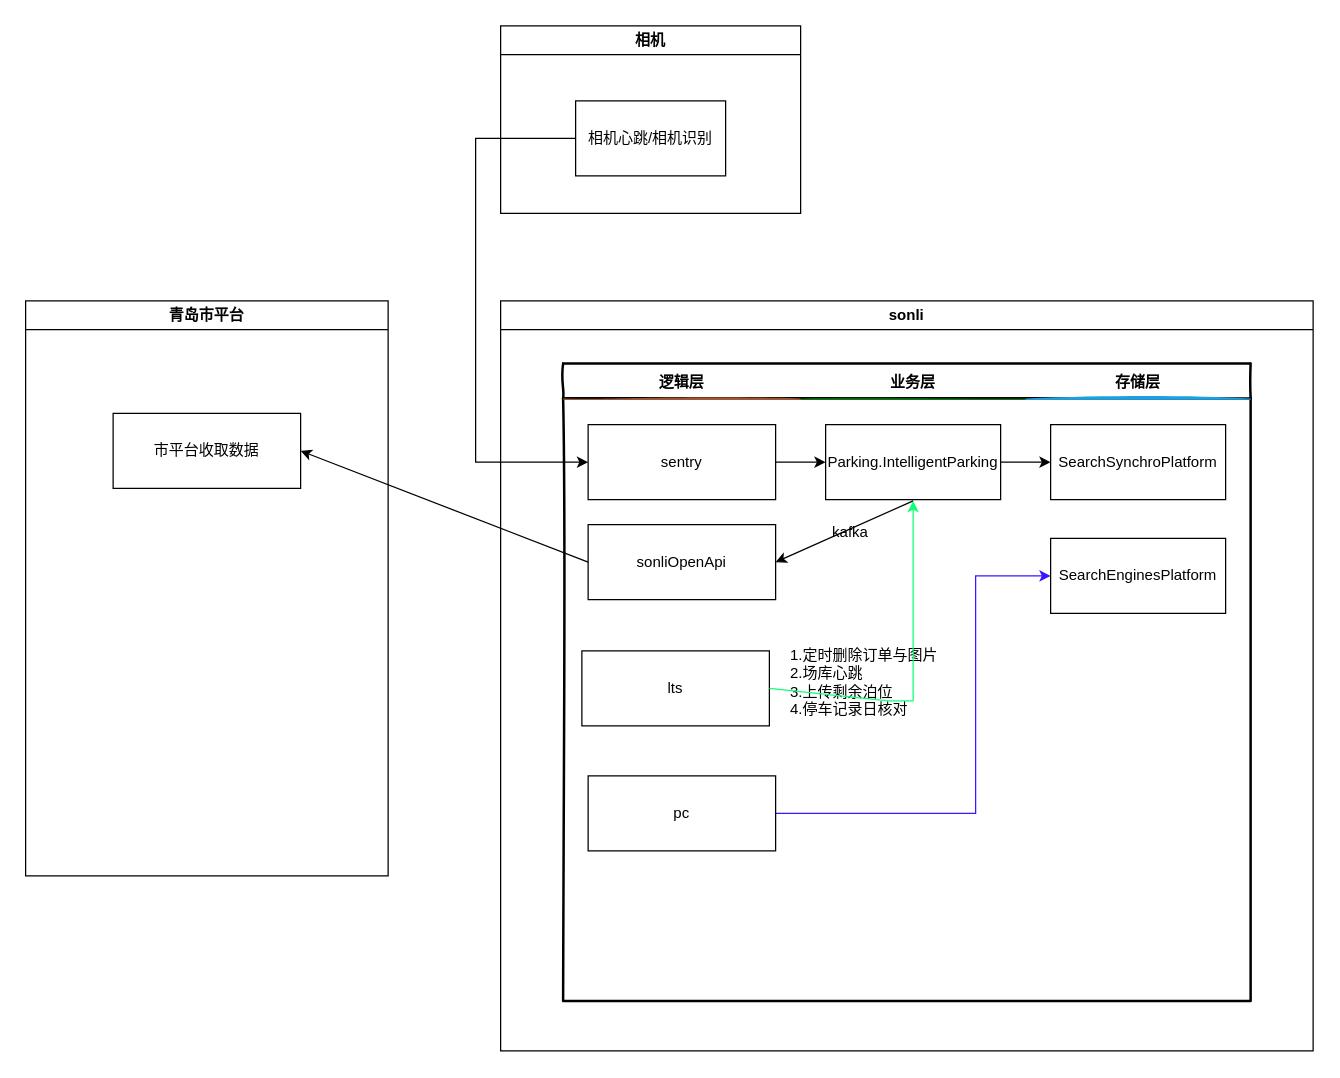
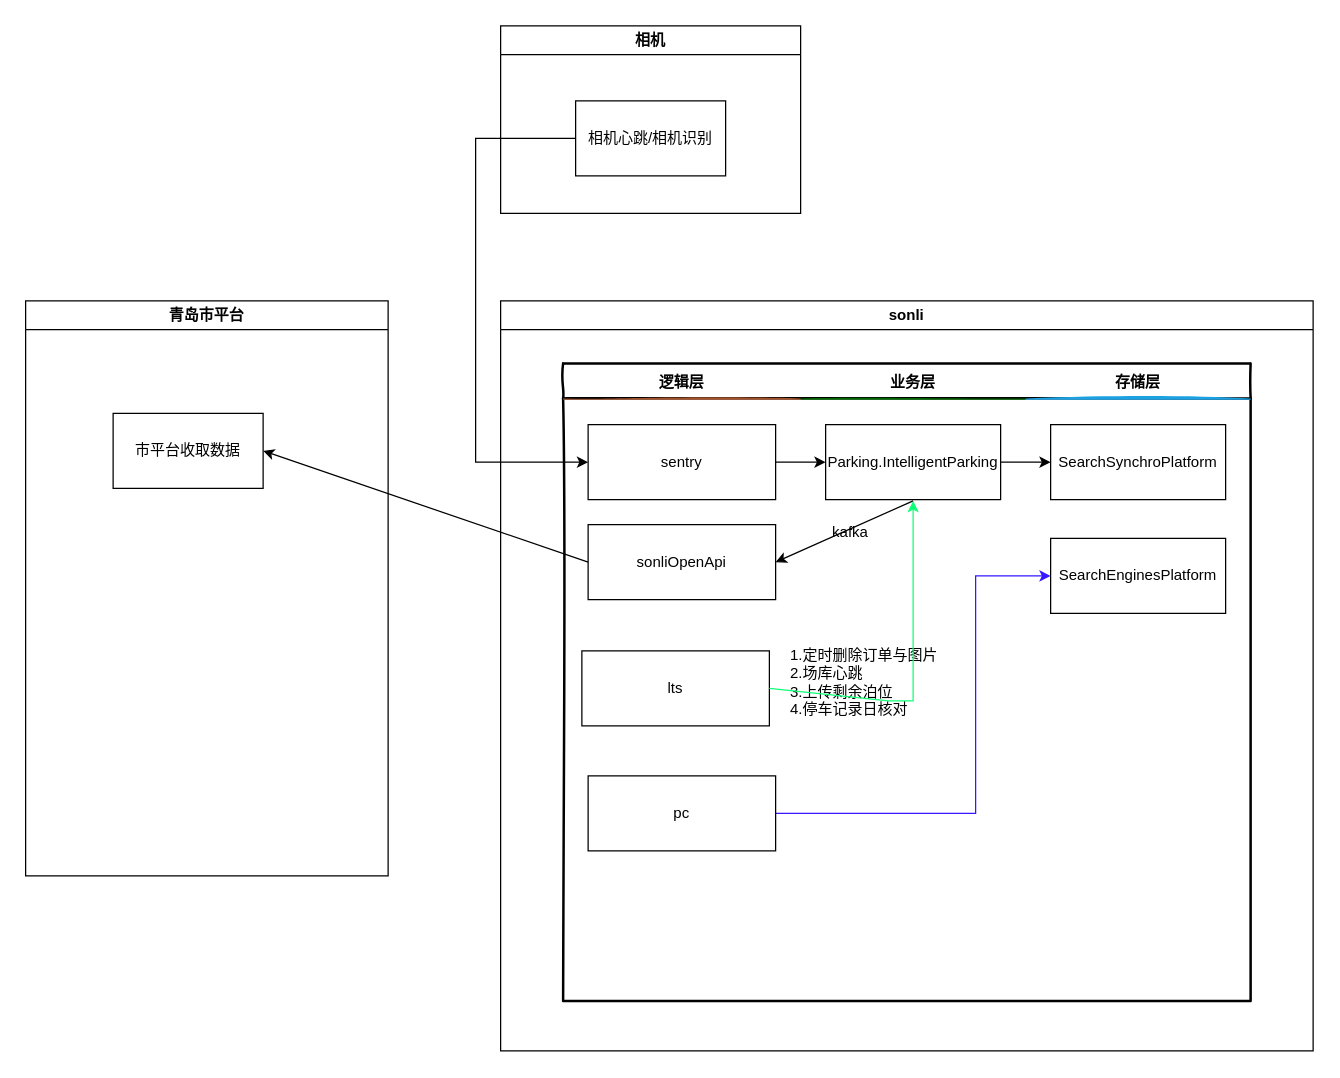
(207, 451) -> (188, 451)
